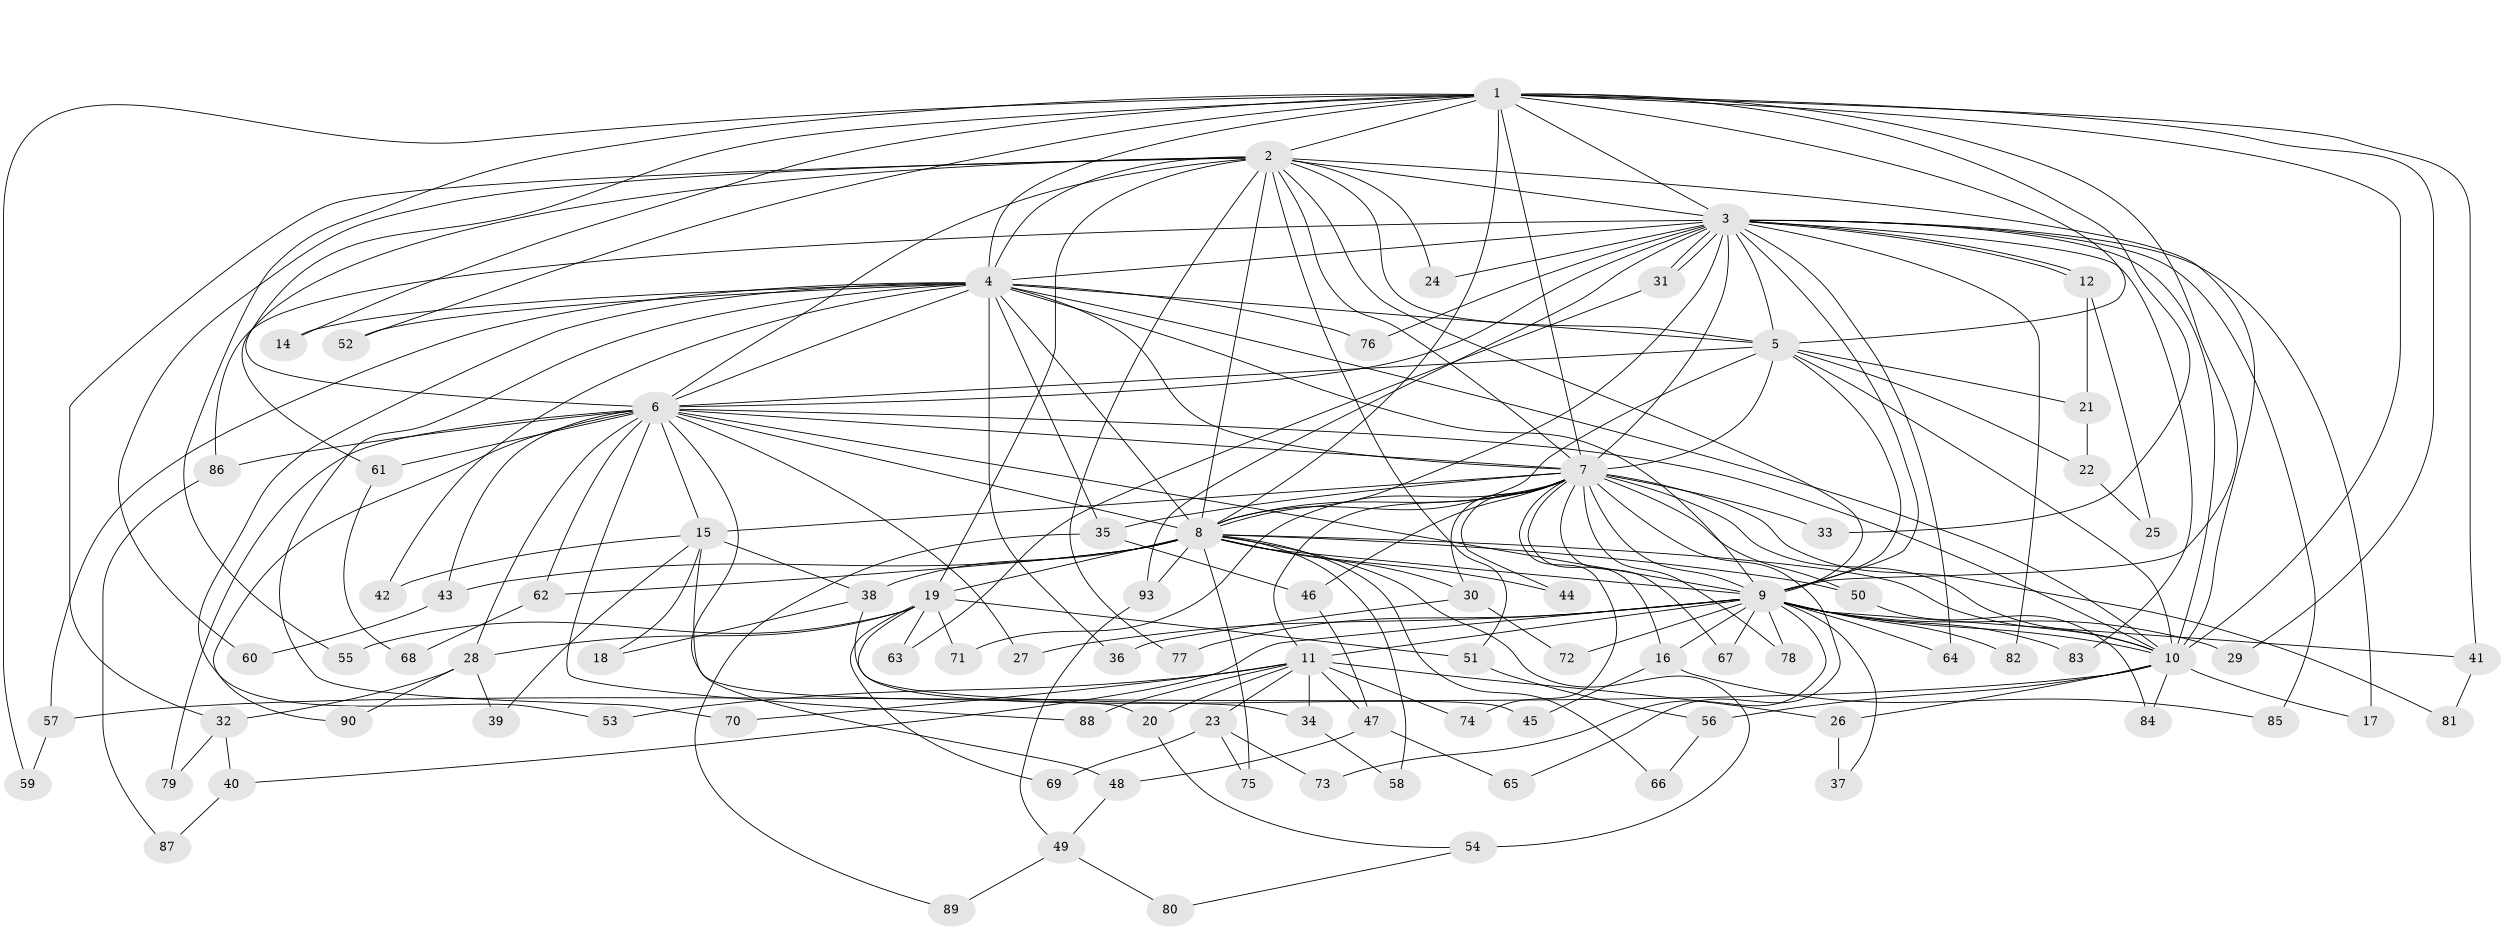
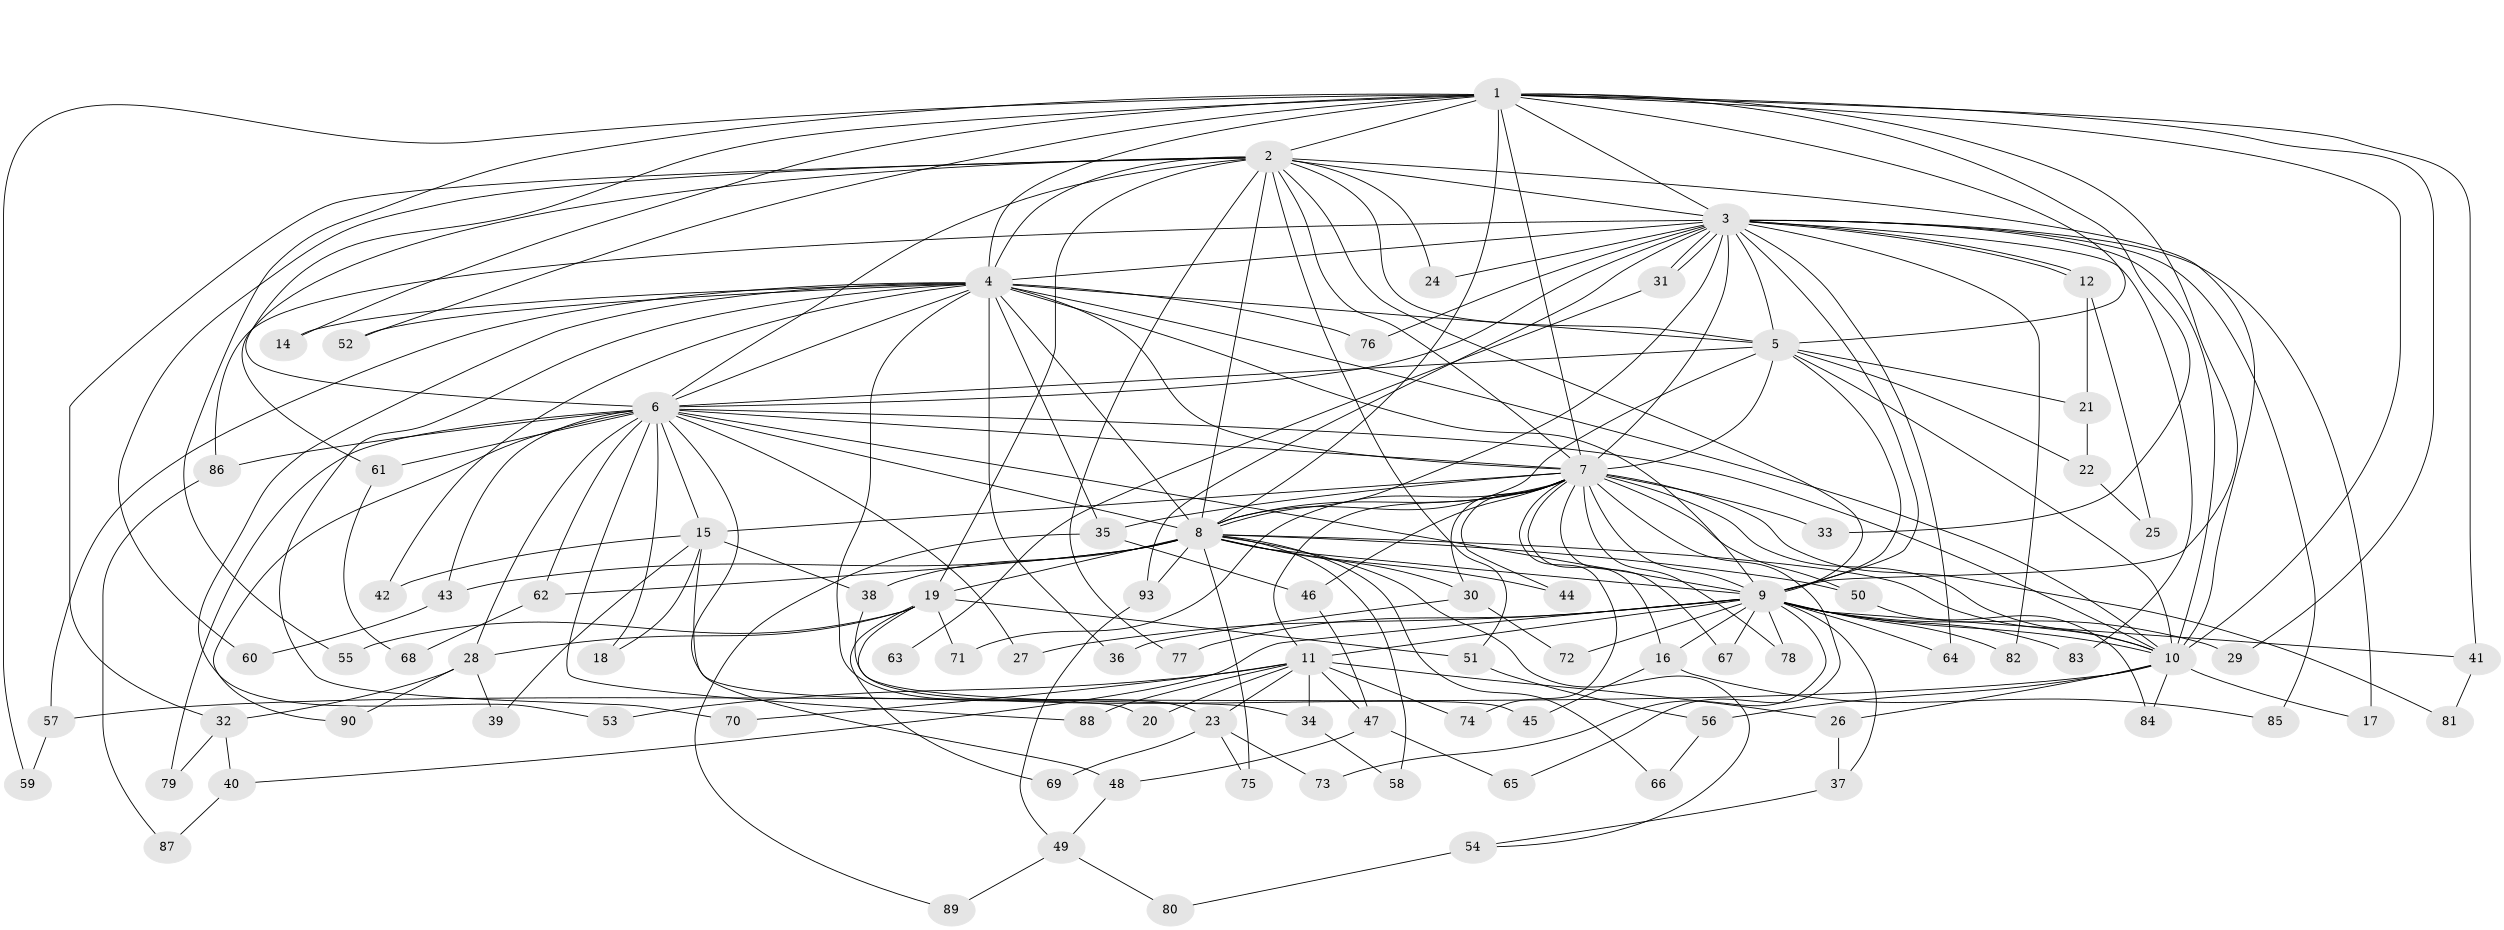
(741, 626) -> (652, 545)
(914, 628) -> none
none -> (839, 633)
(1288, 828) -> (1673, 817)
